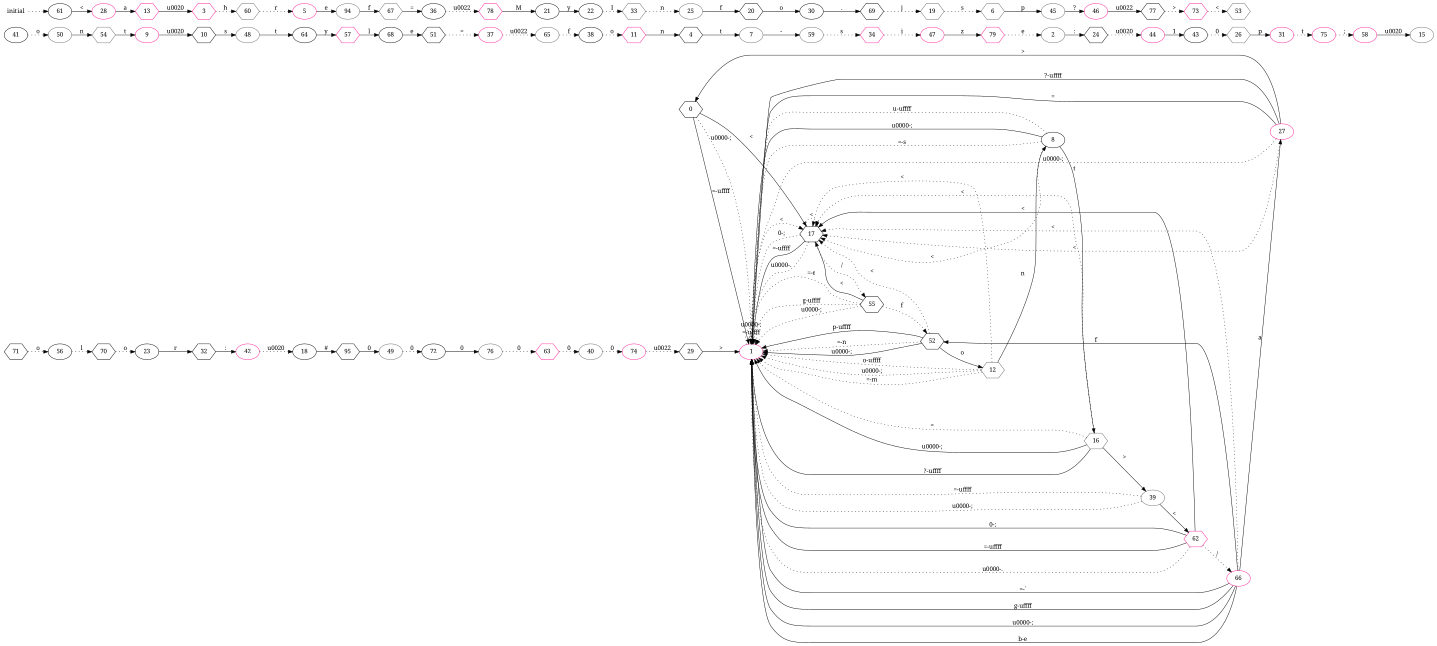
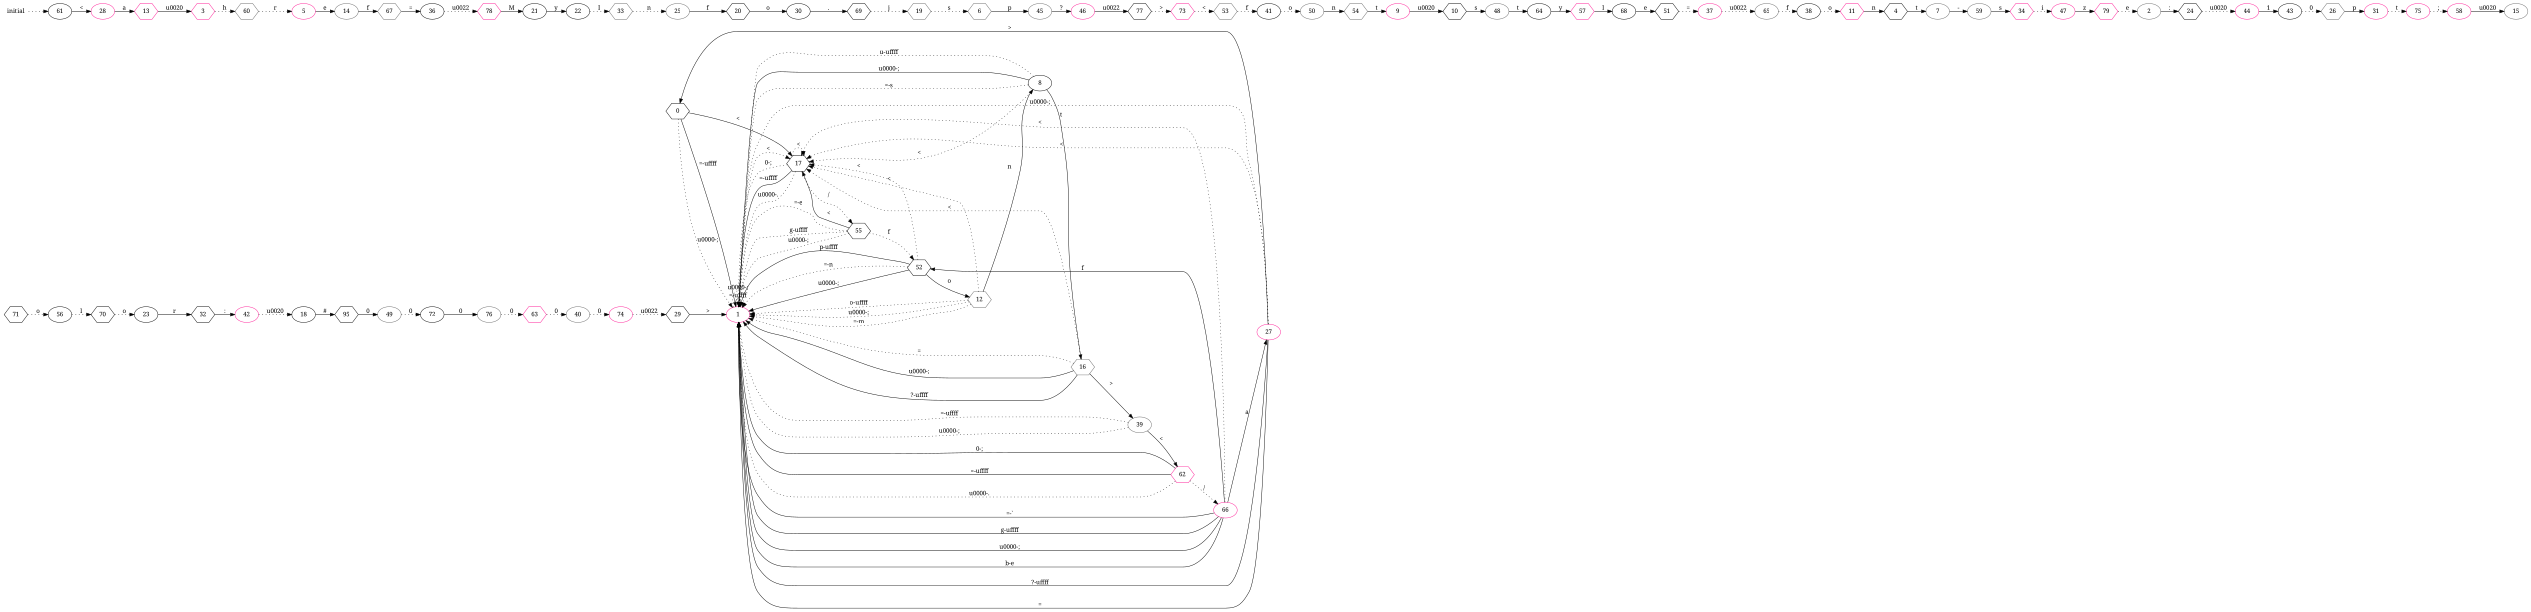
(348, 11) -> (346, 11)
none -> (1245, 11)
(840, 35) -> (1998, 11)
(1149, 212) -> none
